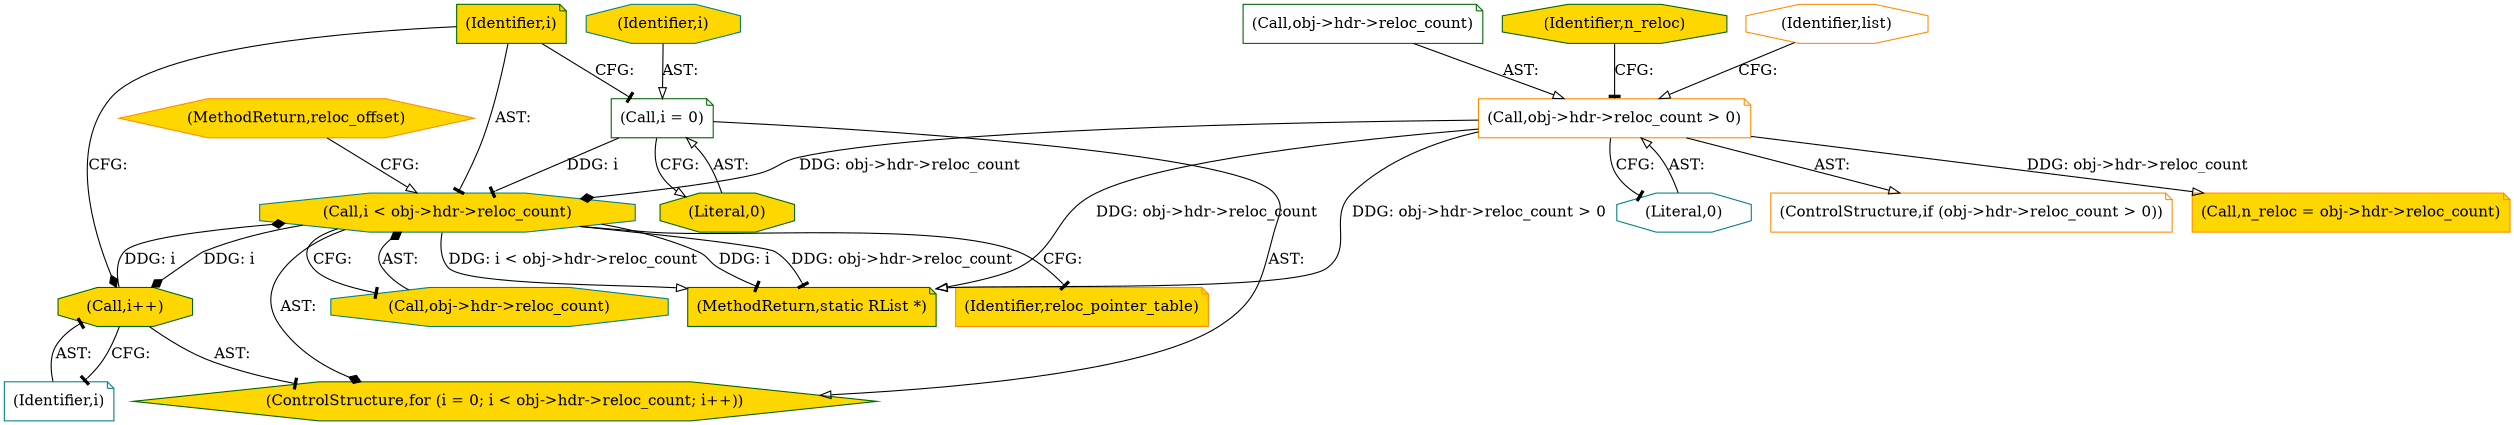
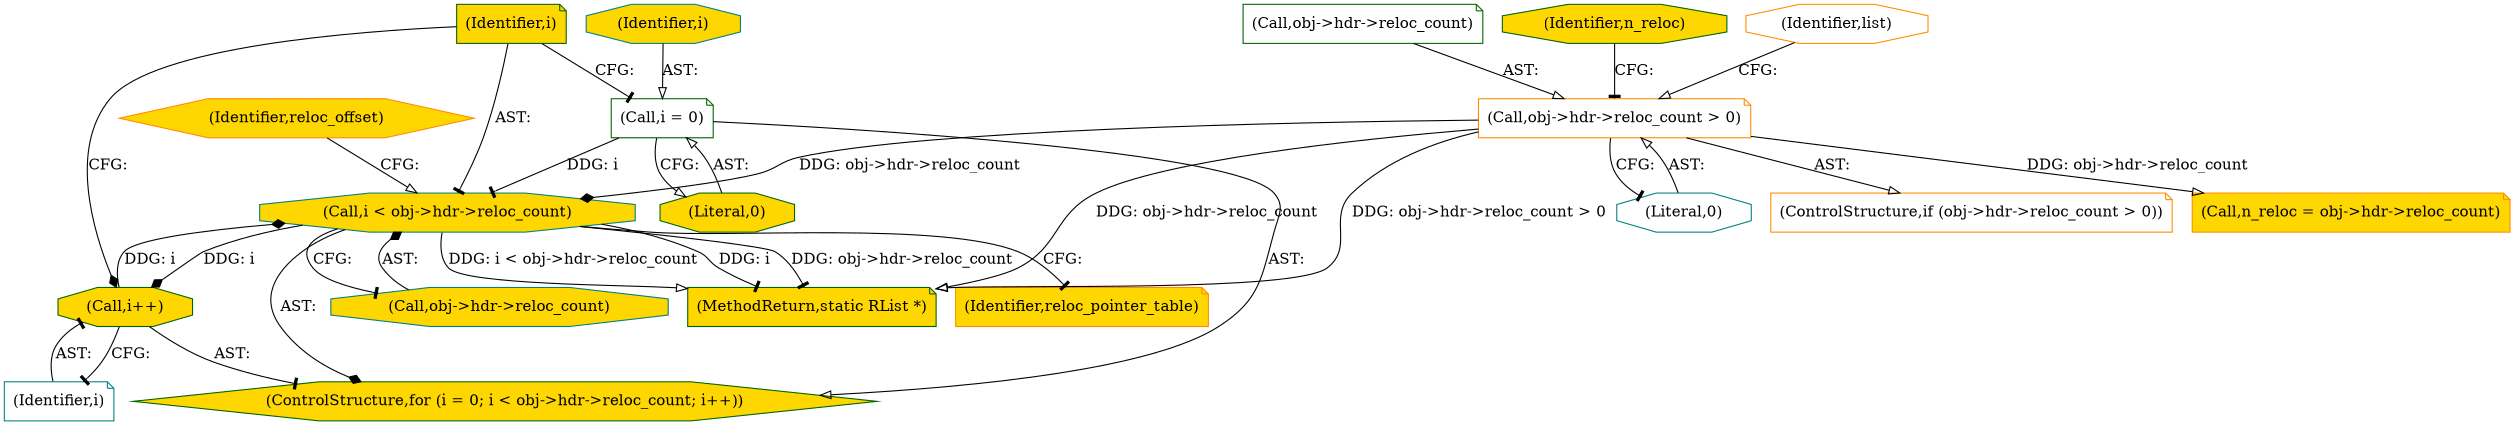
(297, 118) -> (297, 118)
